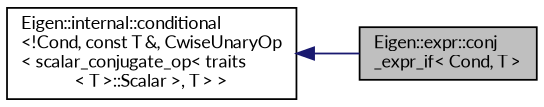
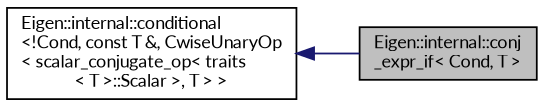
(448, 54) -> (448, 54)
